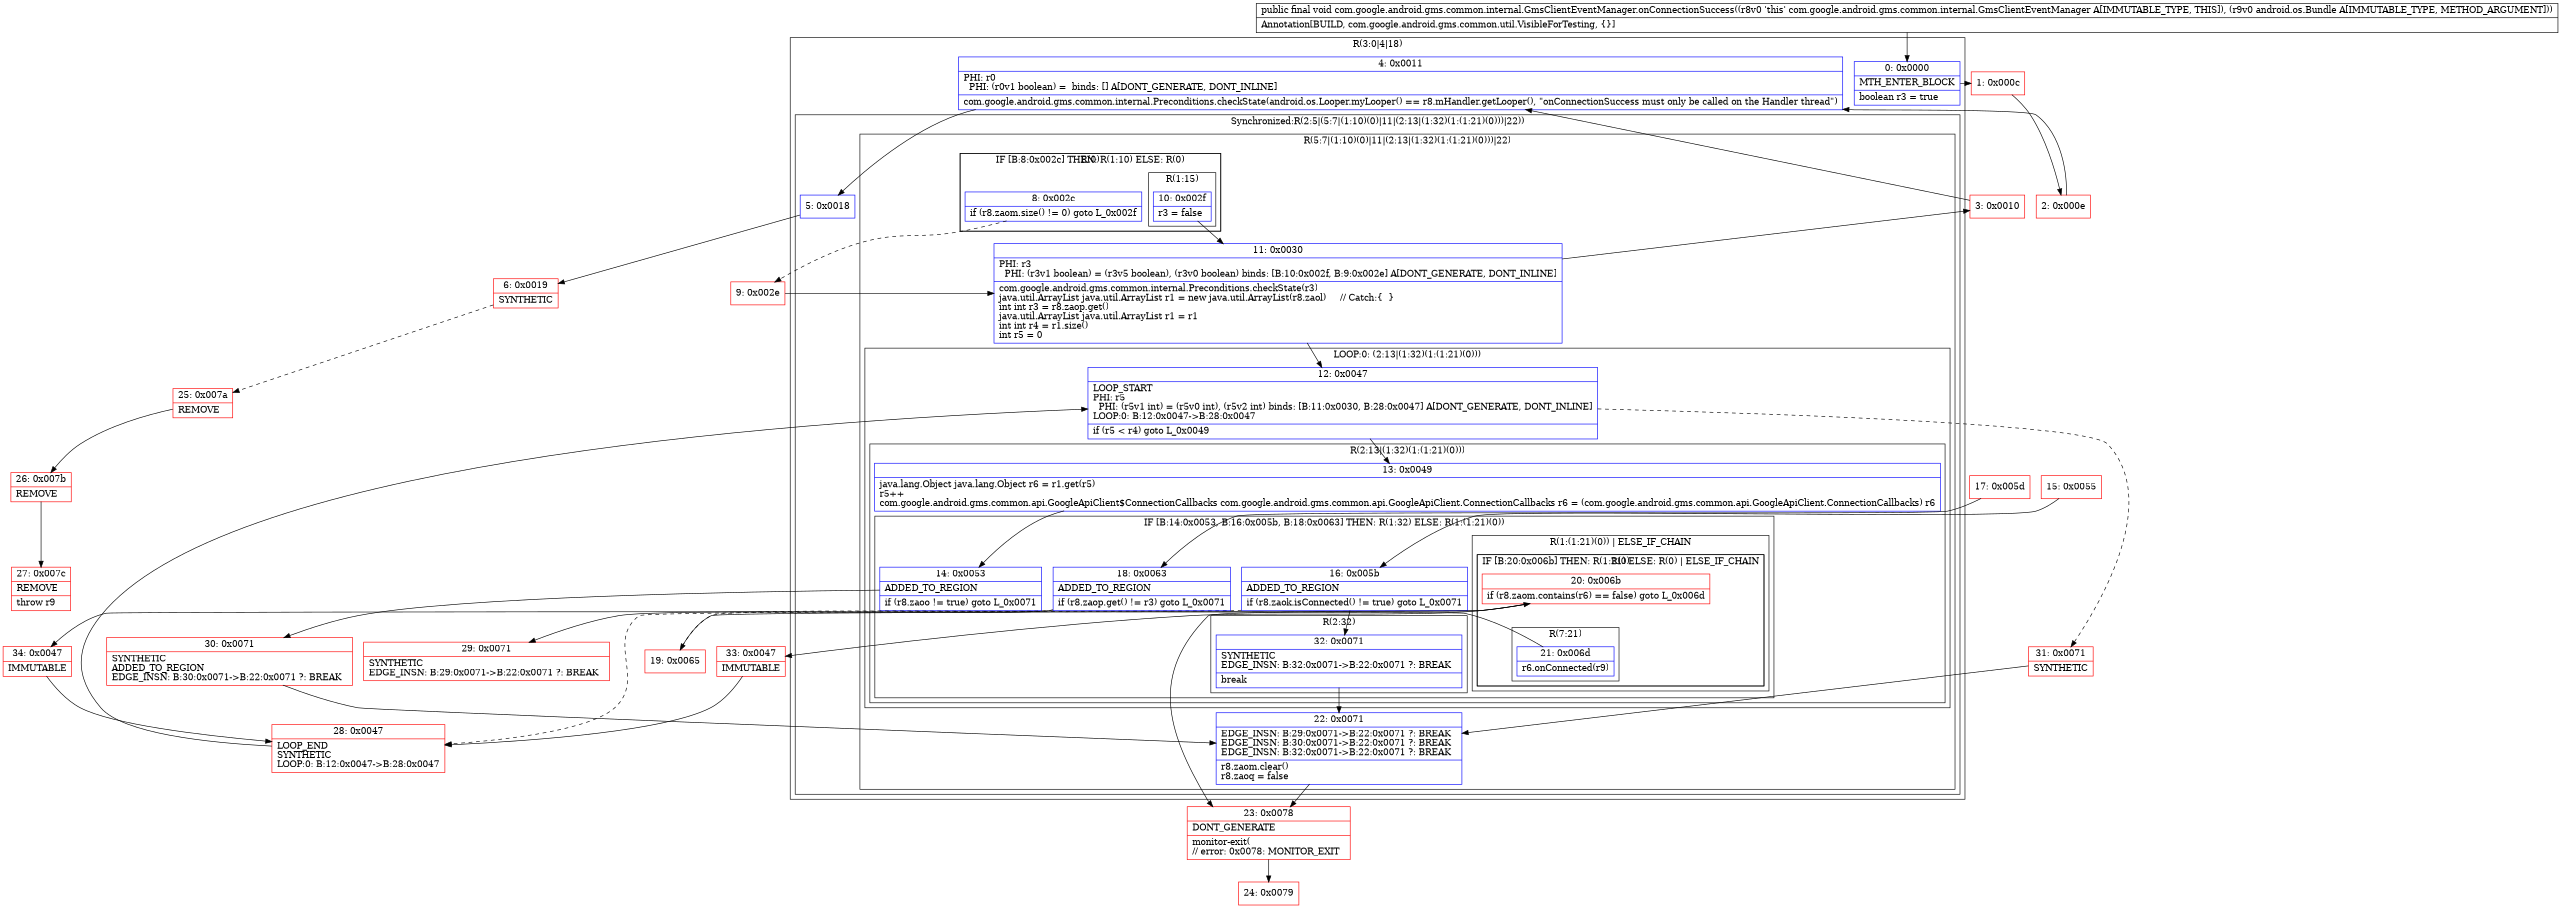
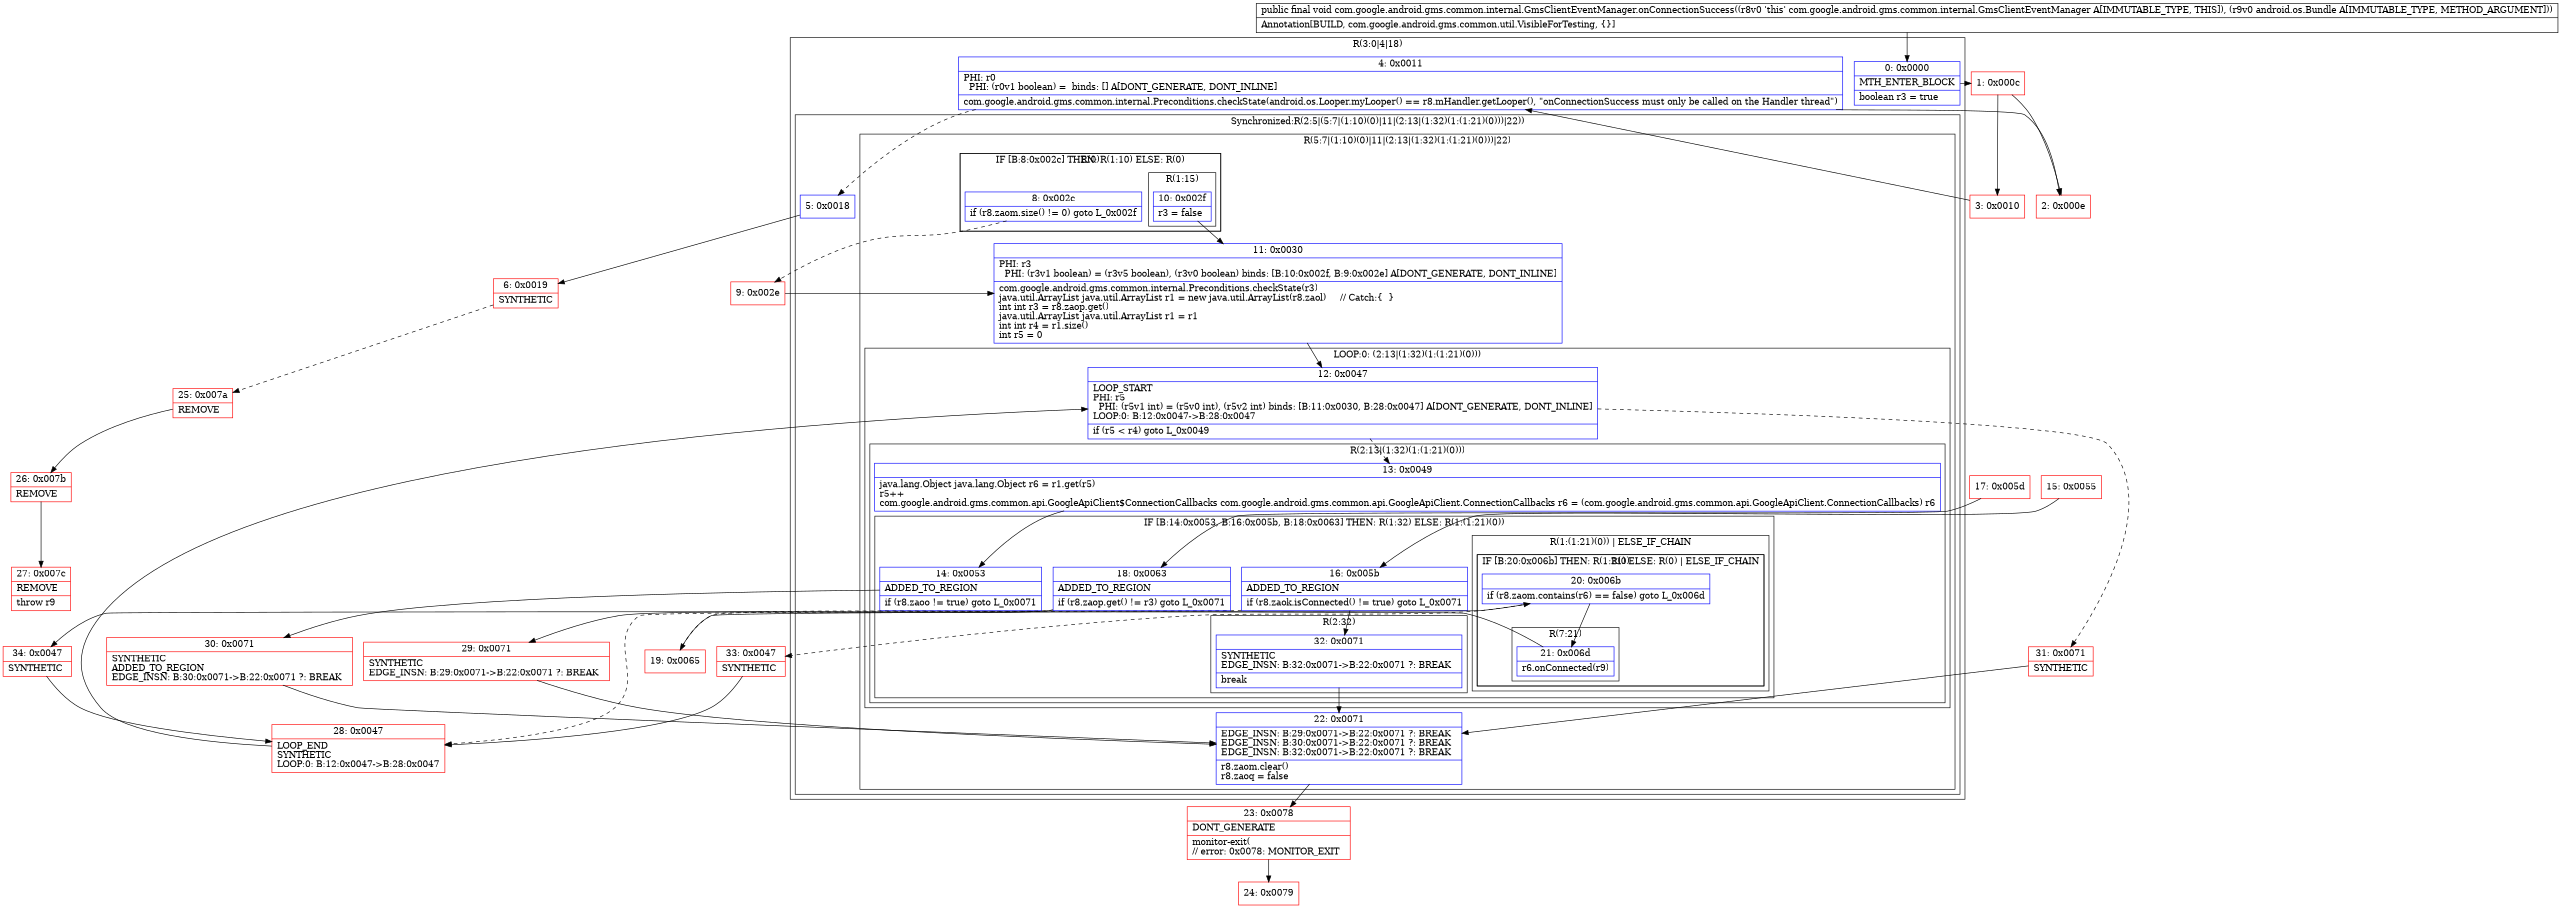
(1987, 111) -> (1972, 111)
(905, 142) -> (905, 142)
(1763, 235) -> (1998, 142)
(1378, 449) -> (1378, 449)
(1596, 589) -> (1596, 589)
(1160, 618) -> (1160, 618)
(1203, 621) -> (1582, 622)
(37, 669) -> (35, 669)
(751, 669) -> (749, 669)
none -> (753, 721)
